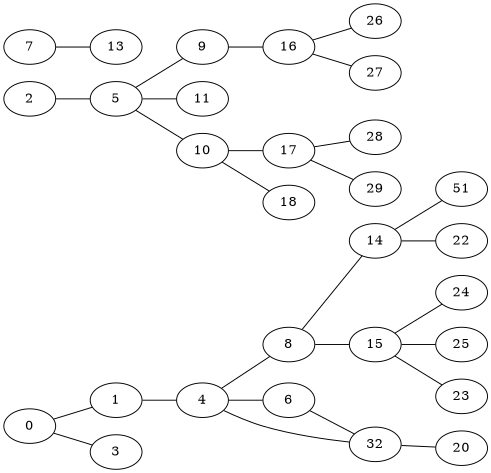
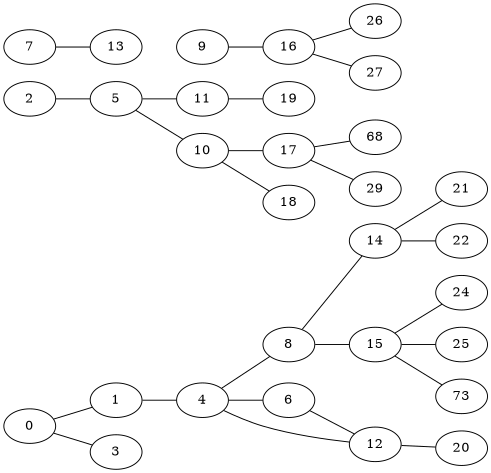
(159, 73) -> none
none -> (289, 99)
(375, 137) -> (375, 137)
(462, 189) -> (462, 189)
(462, 396) -> (462, 396)
(375, 444) -> (375, 444)
